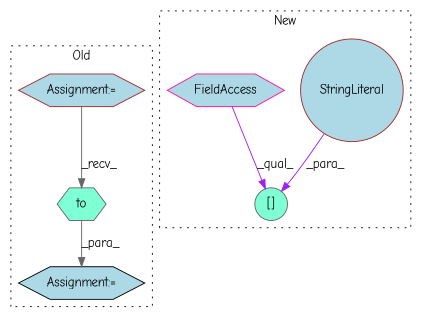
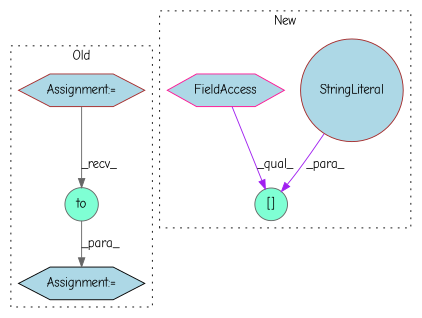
(82, 204) -> (82, 204)
